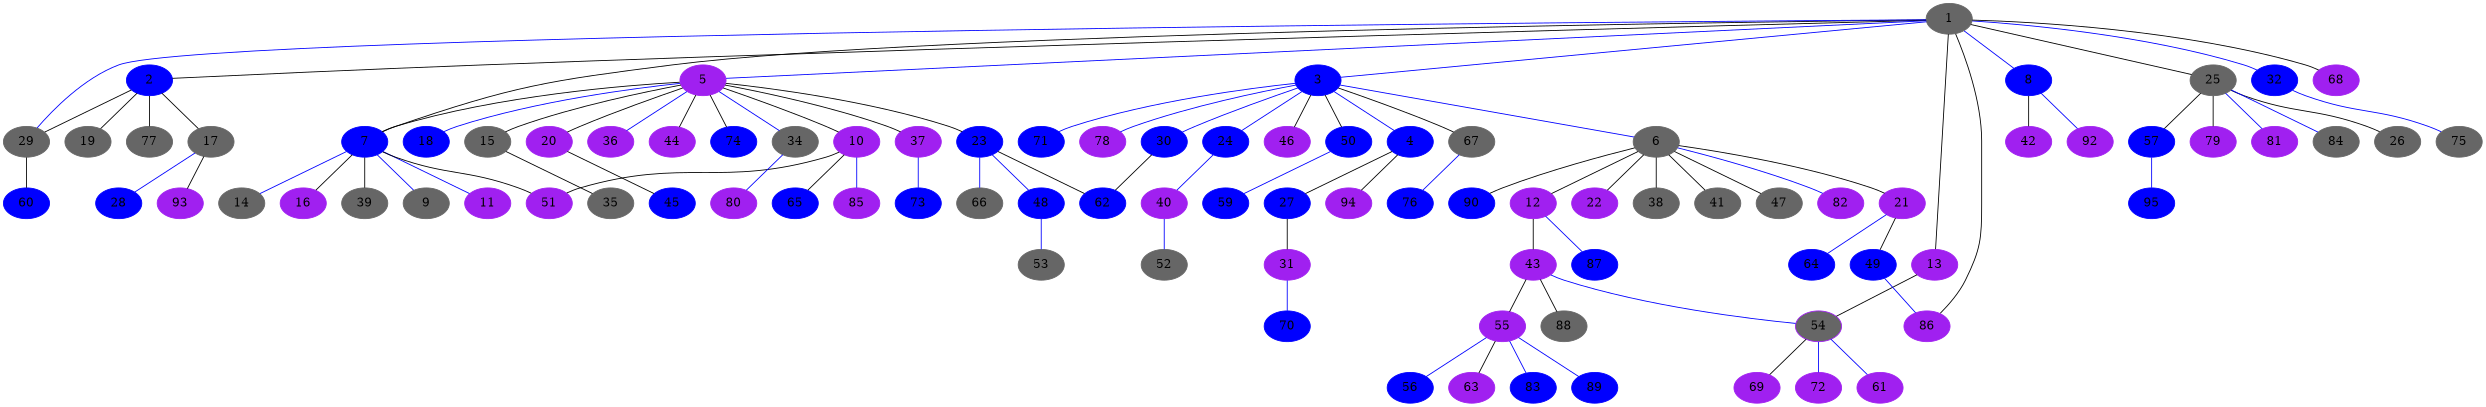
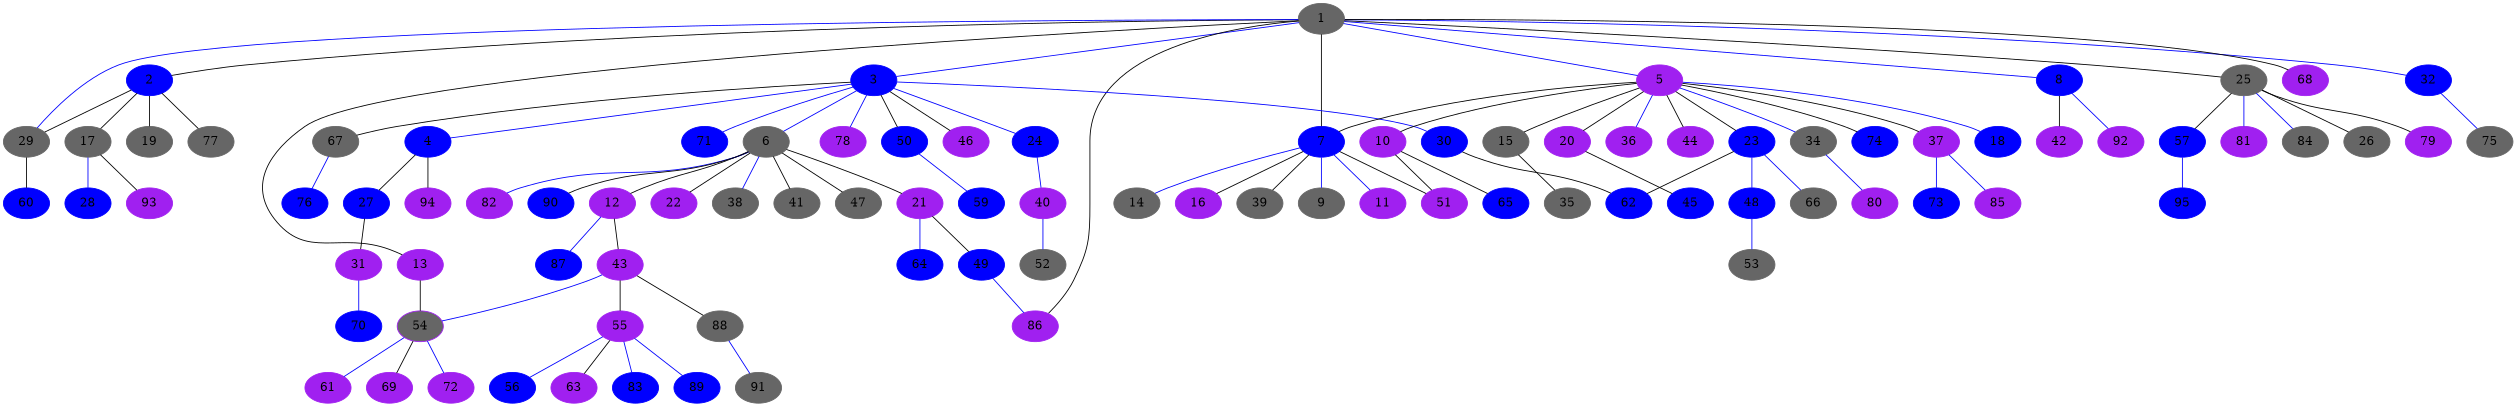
(857, 173) -> (1967, 172)
(1656, 173) -> (751, 173)
none -> (758, 388)
